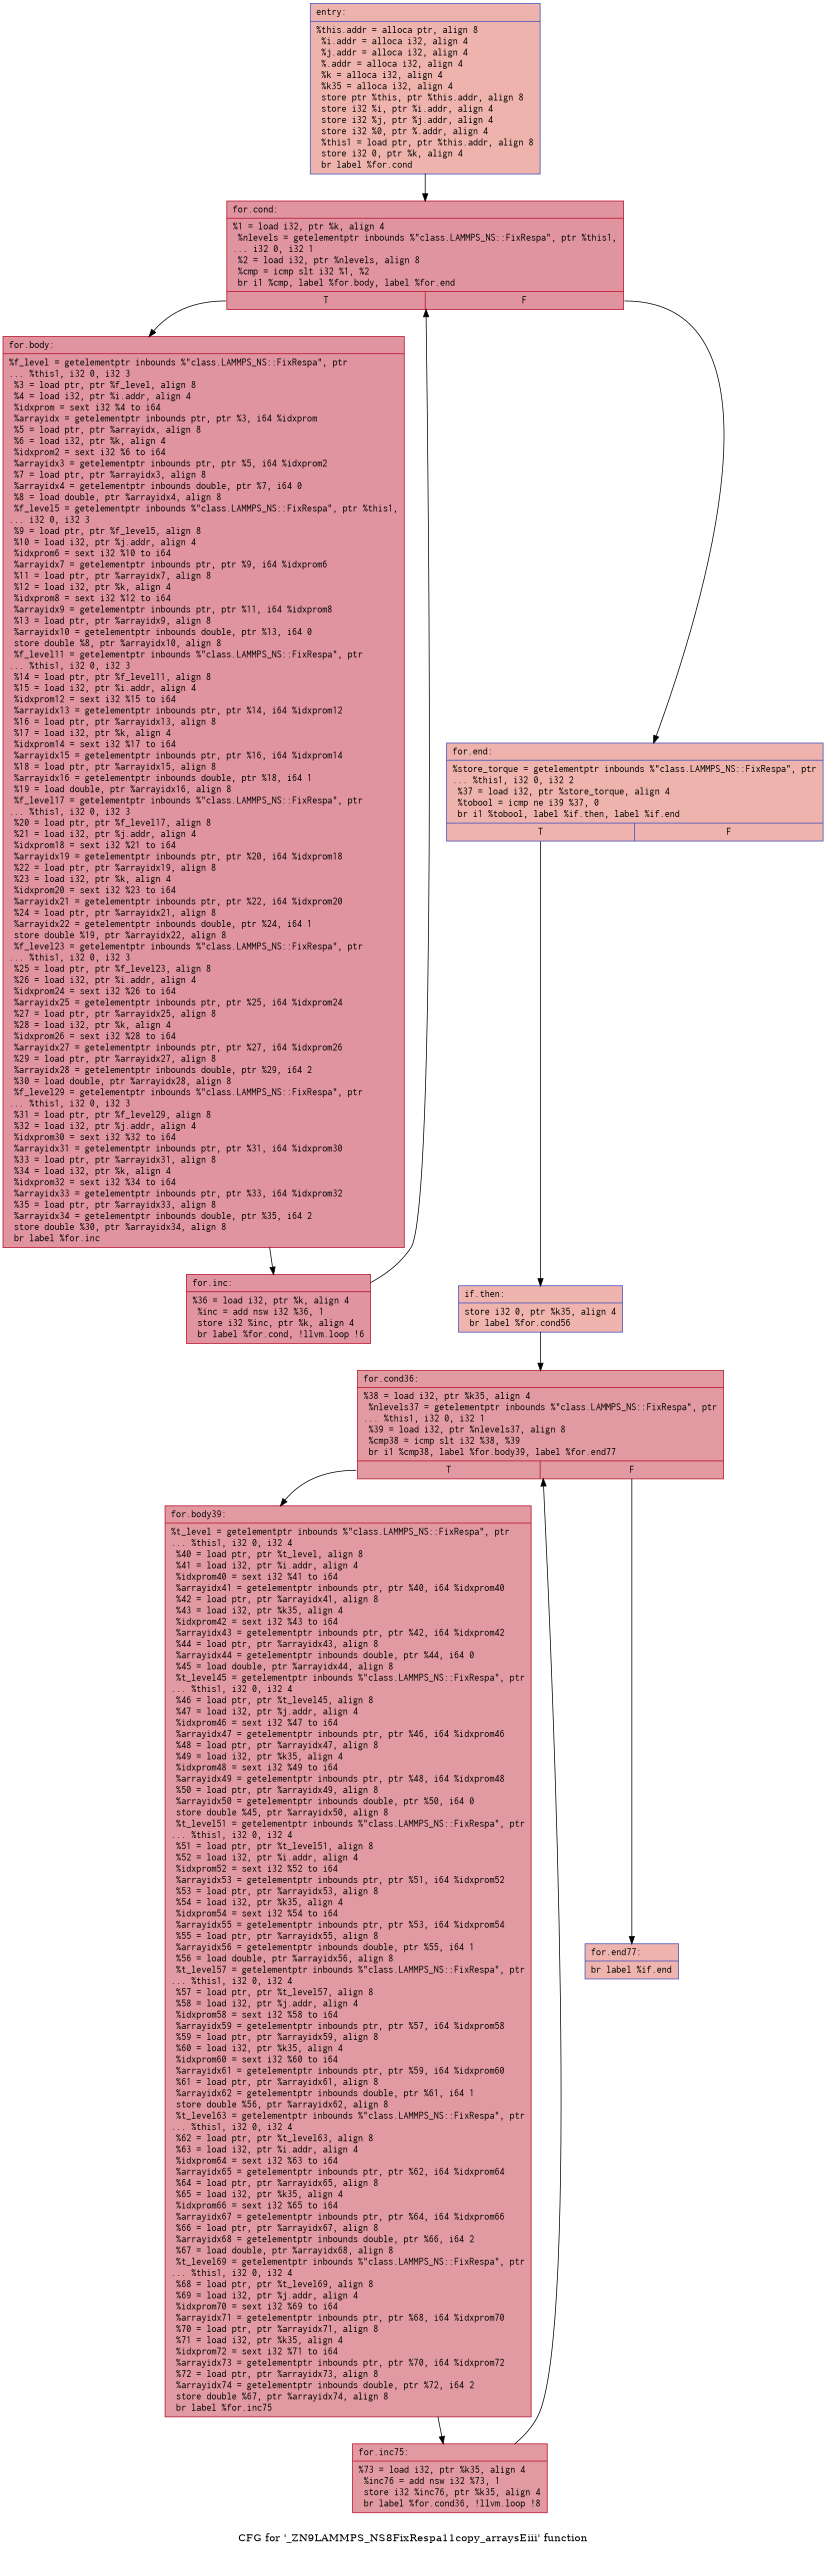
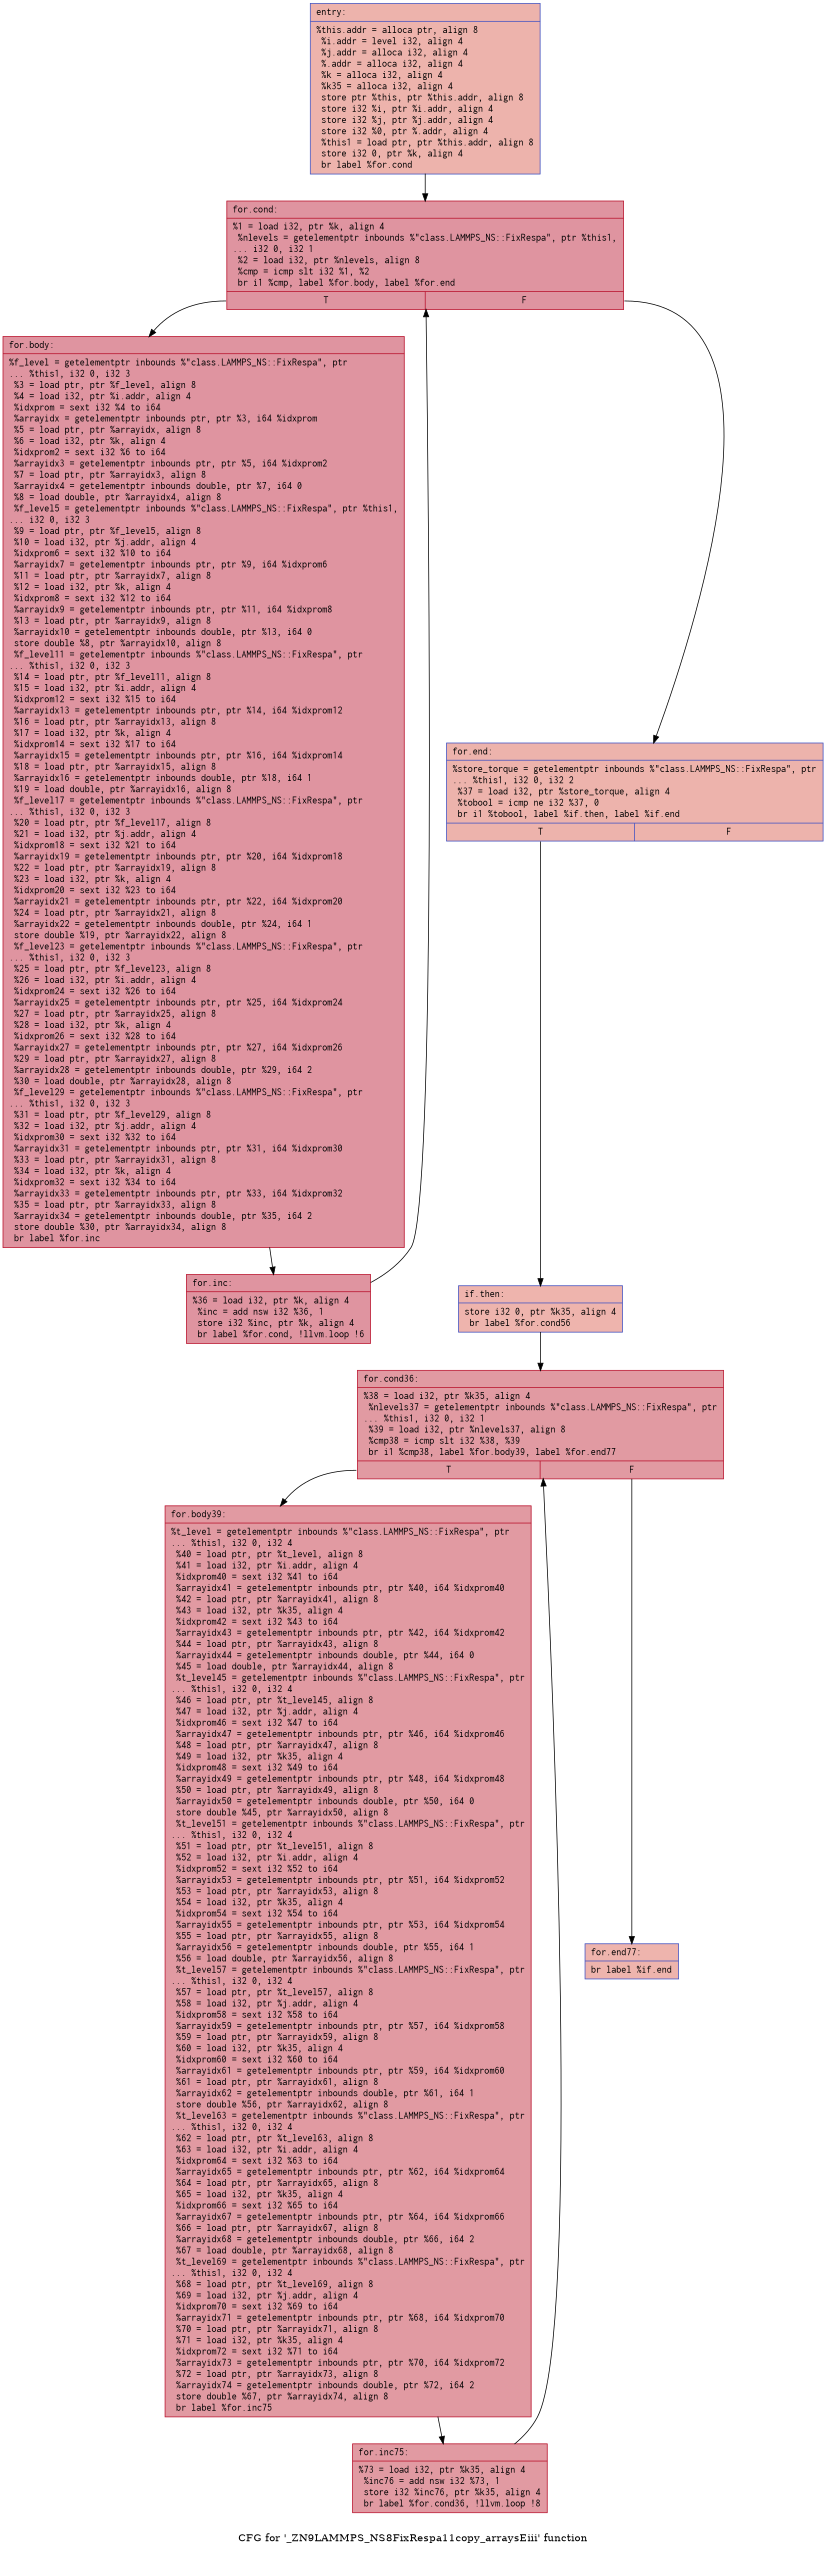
(392, 41) -> (390, 41)
(526, 803) -> (526, 803)
